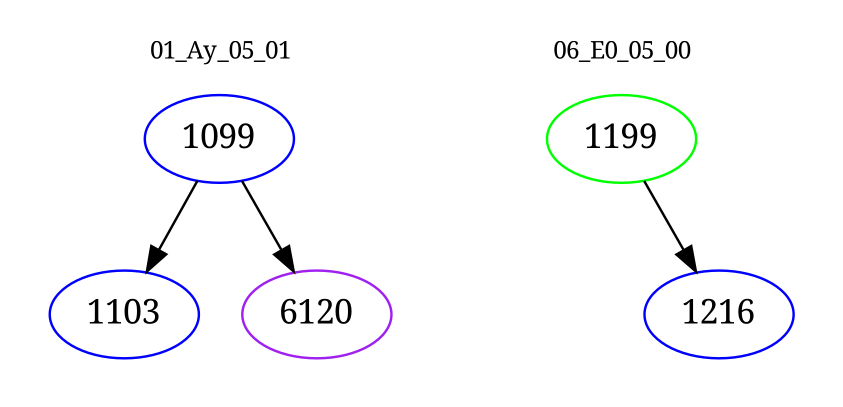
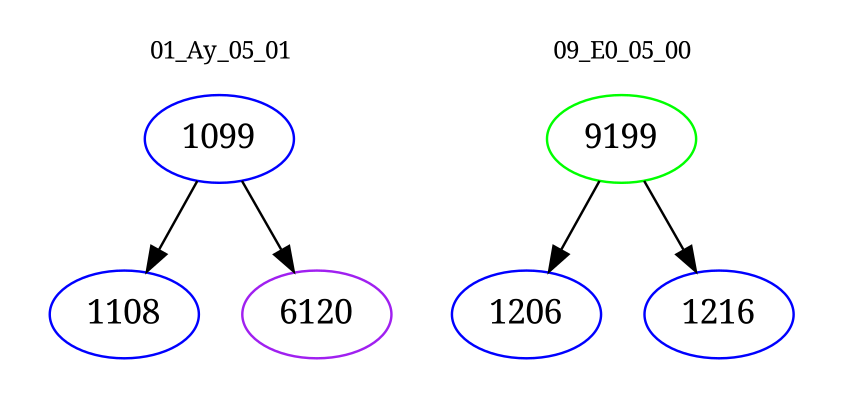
(623, 52) -> (623, 52)
(622, 139) -> (622, 139)
(124, 314) -> (124, 314)
none -> (526, 314)
